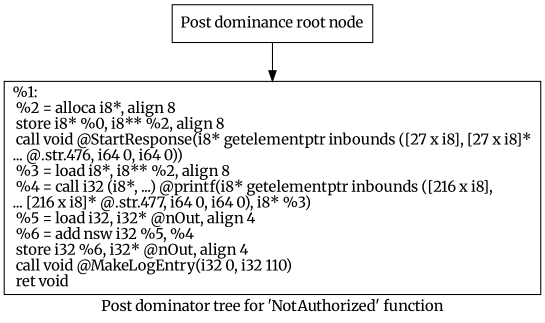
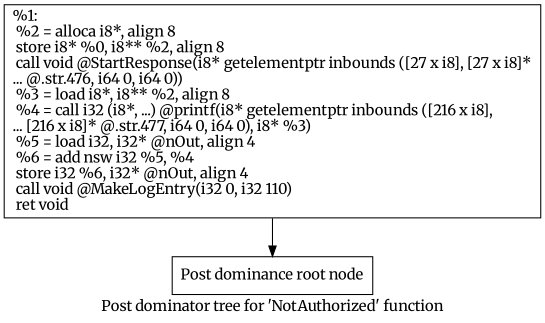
(272, 57) -> (272, 232)
